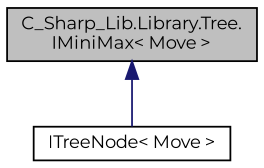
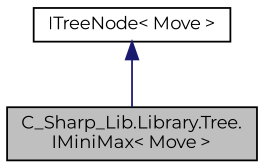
(132, 103) -> (132, 84)
